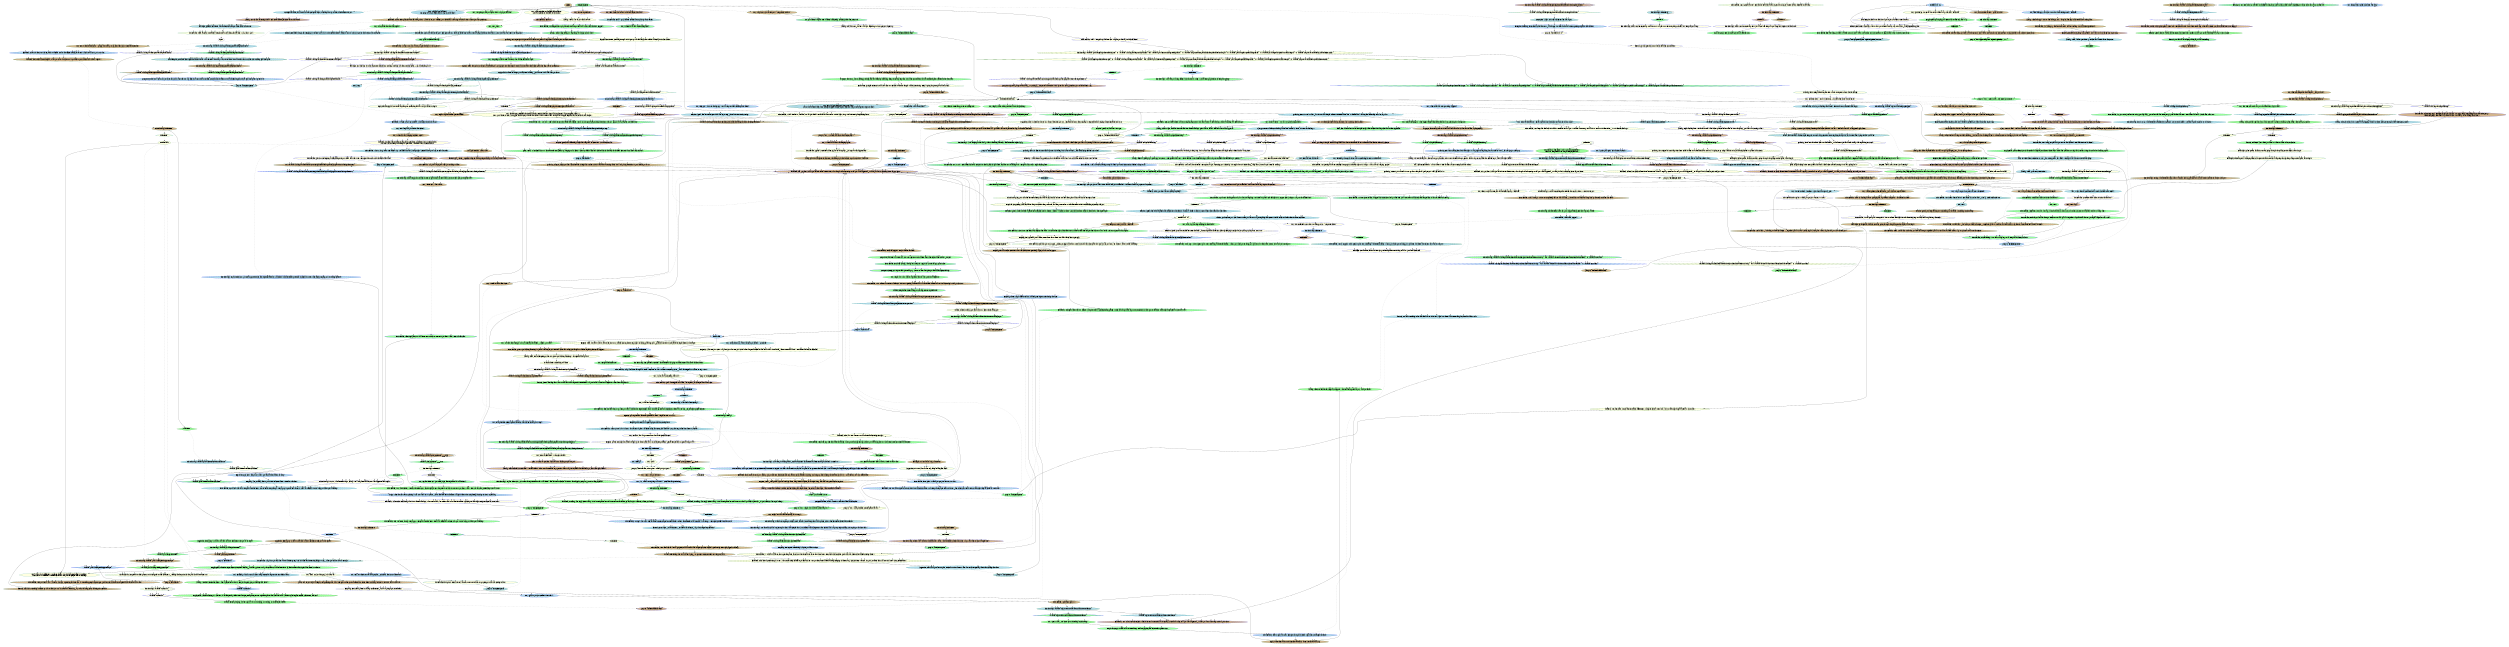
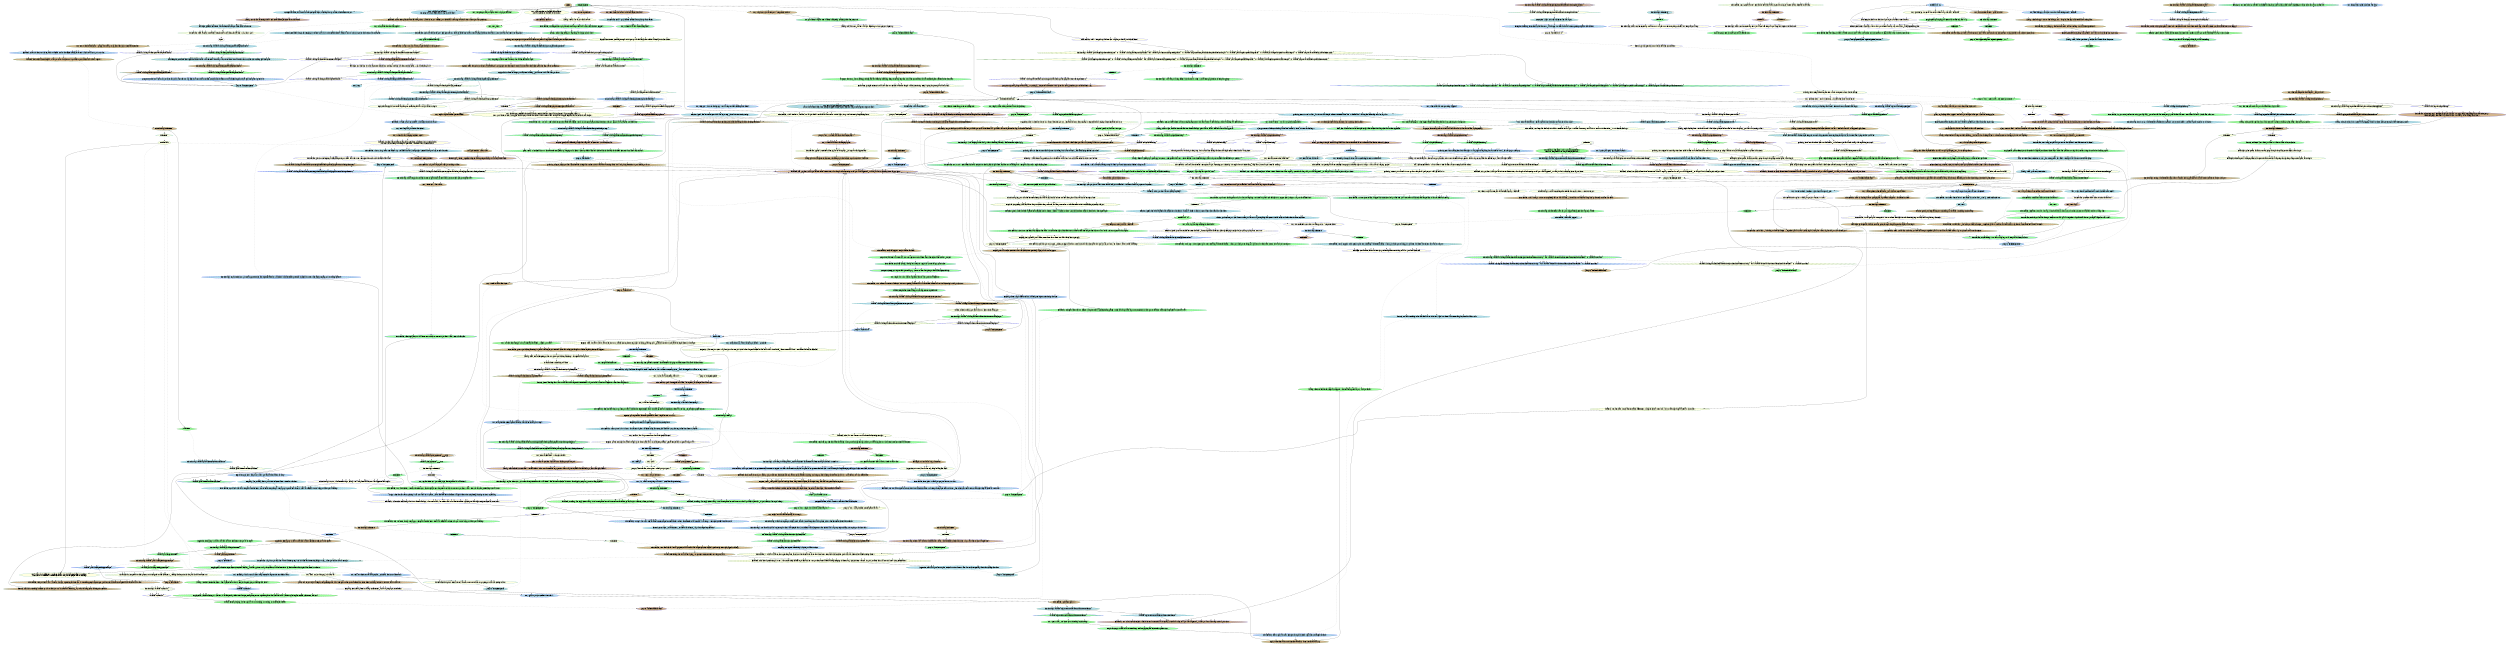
(1183, 218) -> (1183, 218)
